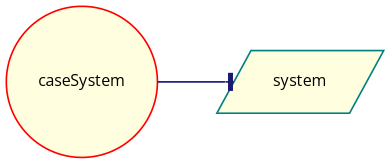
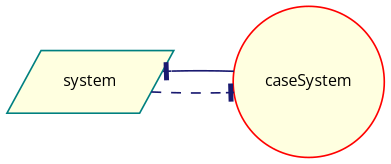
none -> (189, 93)
